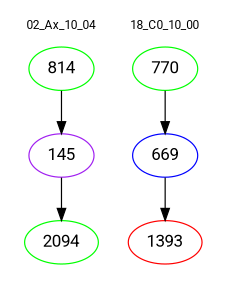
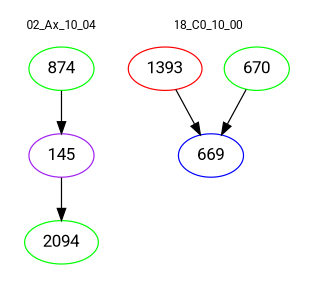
(61, 69) -> (61, 69)
(165, 69) -> (257, 69)
(165, 193) -> (185, 107)
